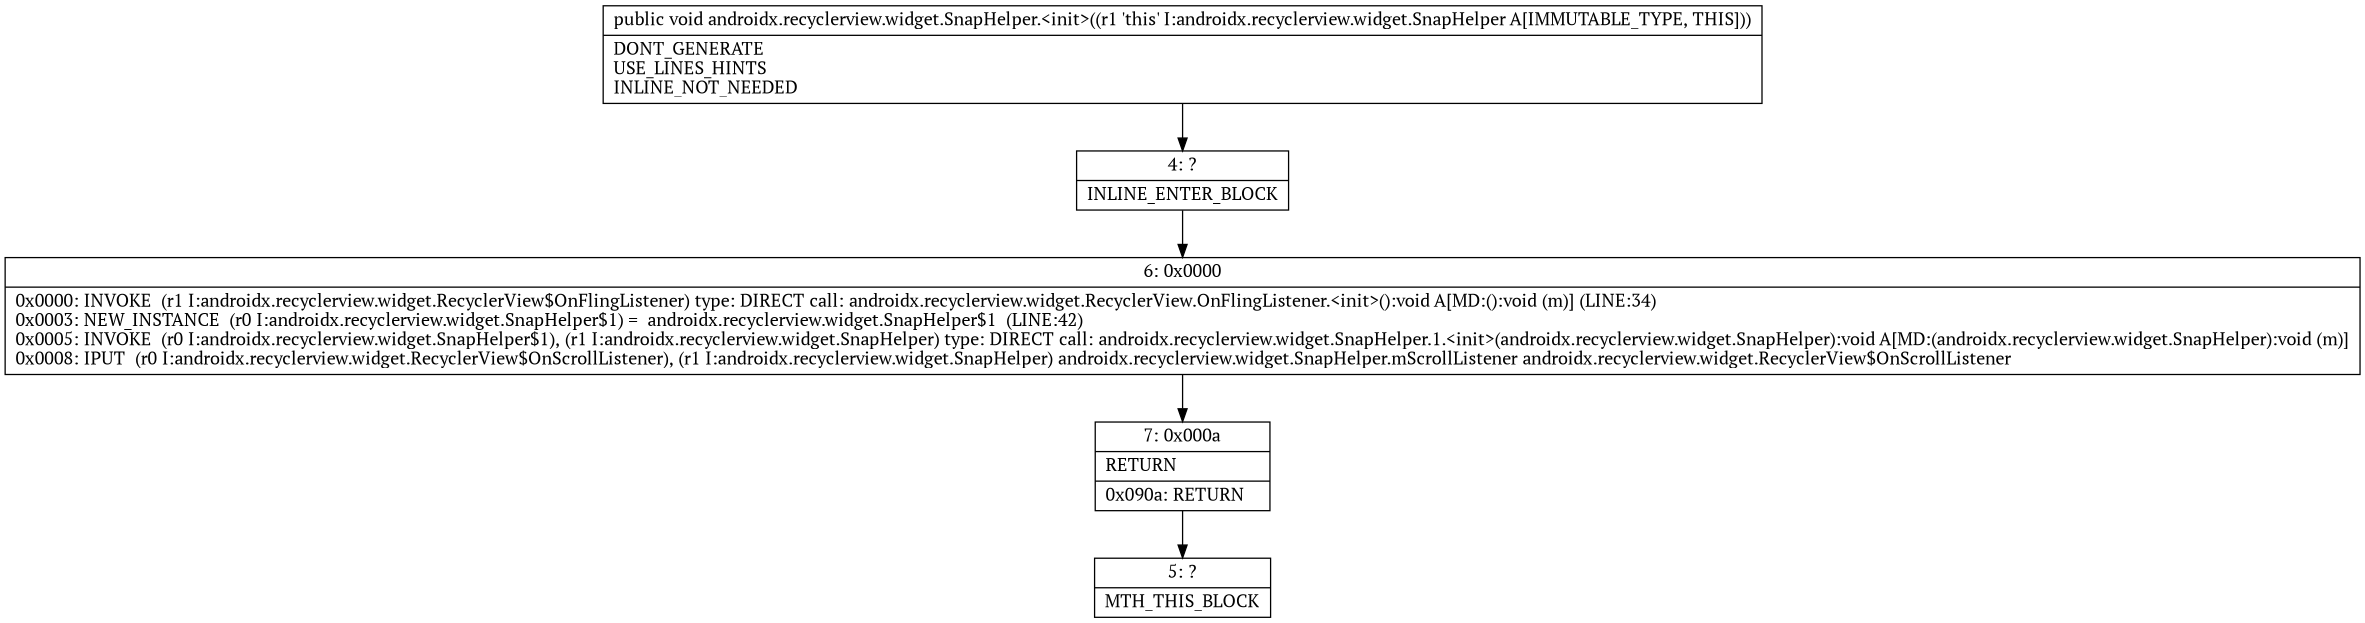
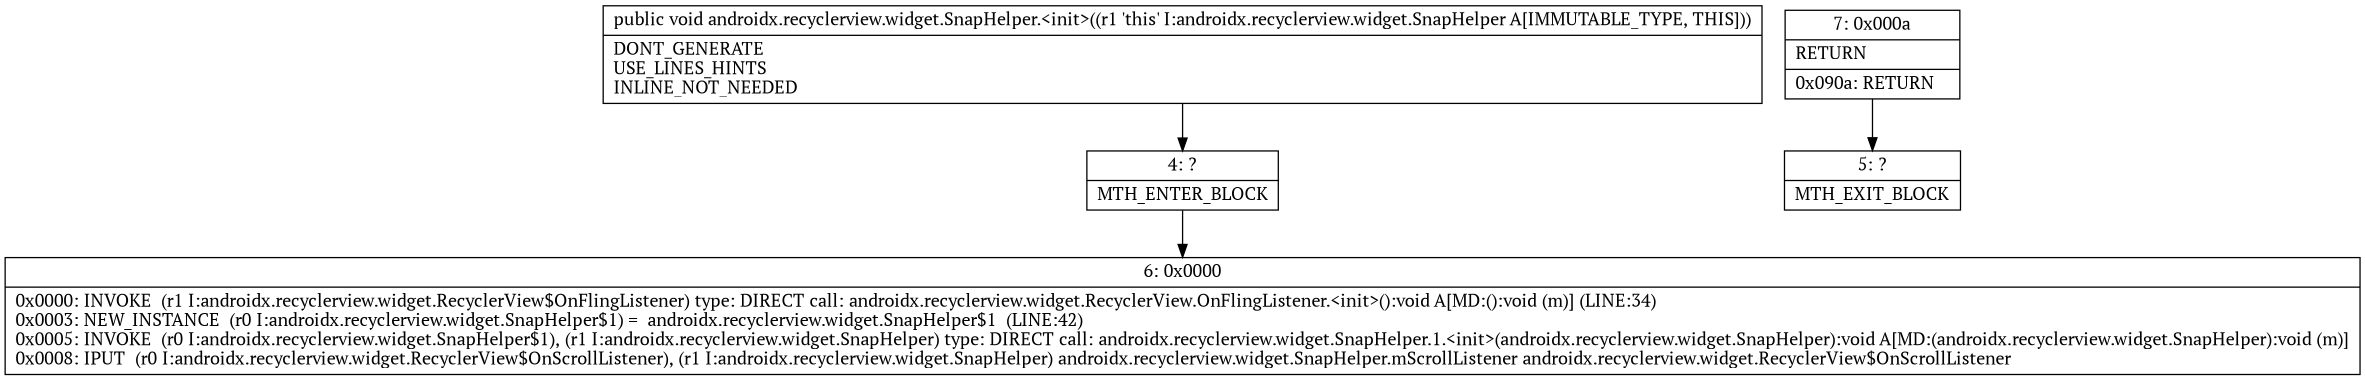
(1183, 195) -> (1183, 195)
(1183, 392) -> none
(1183, 602) -> (1872, 195)
